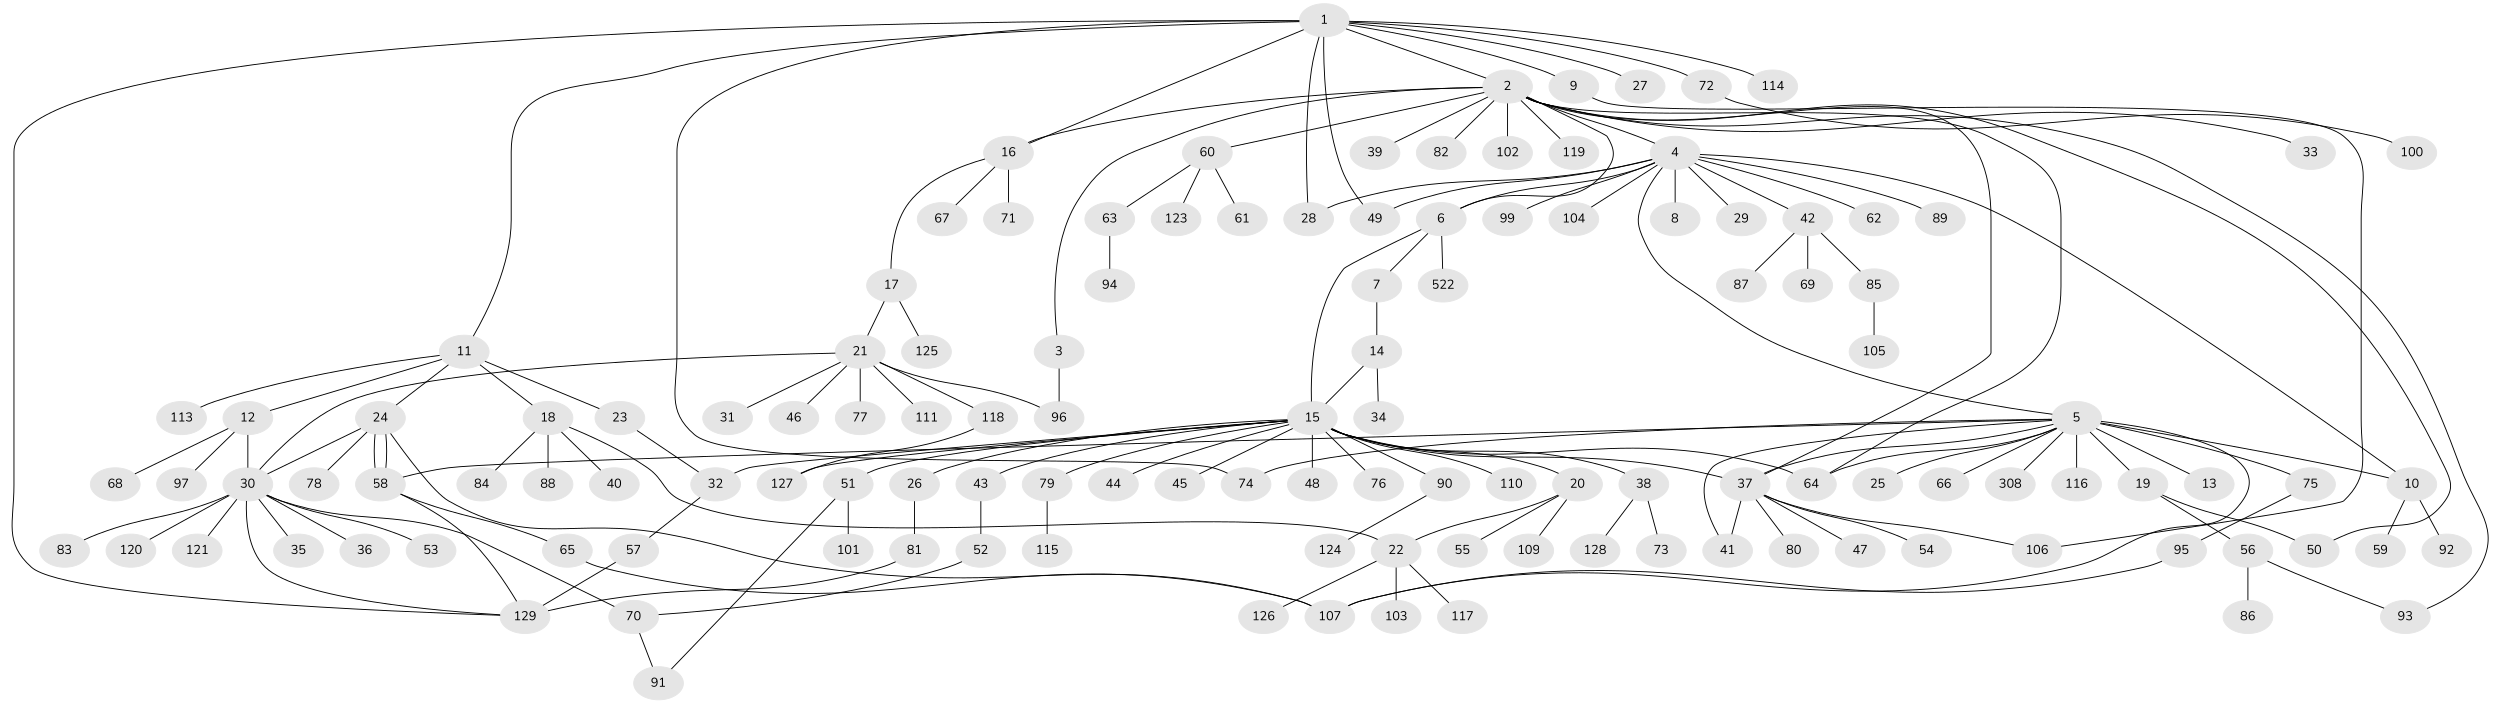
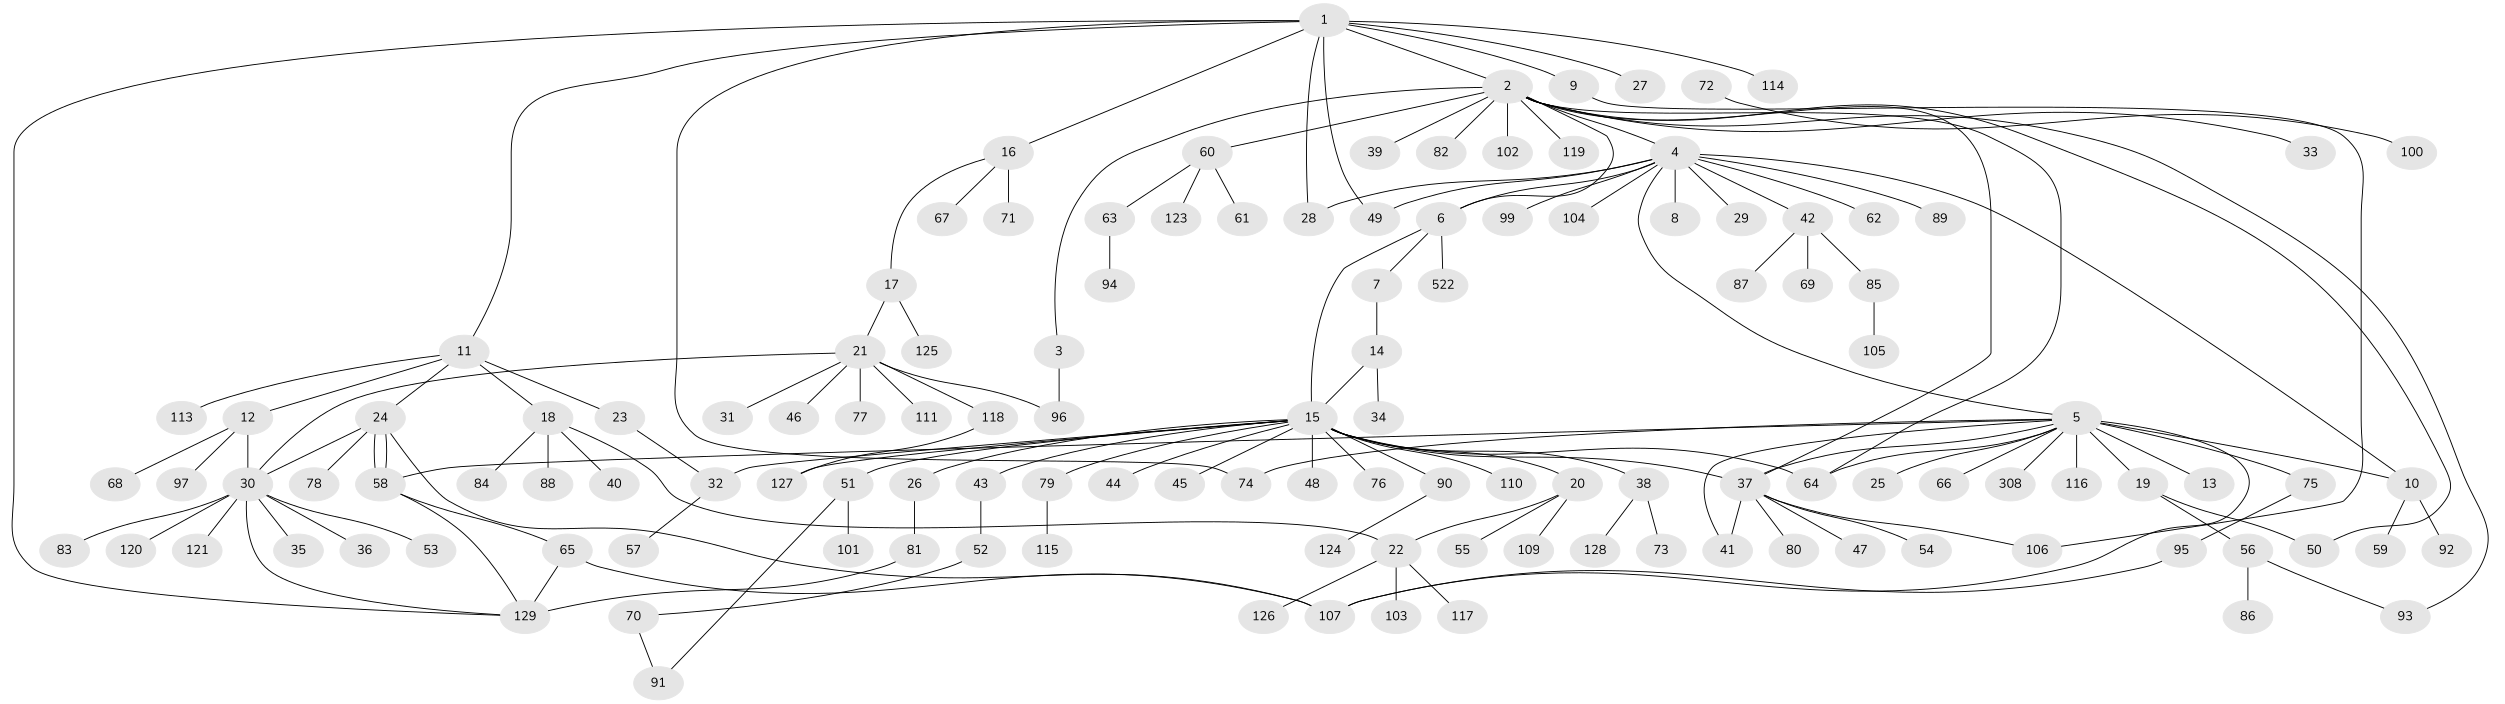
(1520, 38) -> none
(1254, 101) -> none
(447, 529) -> none
(581, 583) -> (546, 584)
